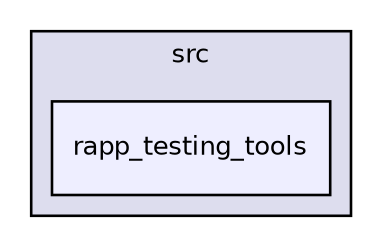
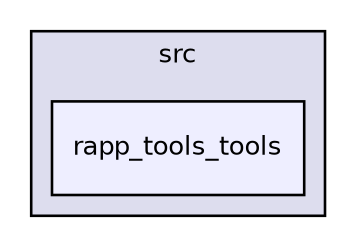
(191, 148) -> (178, 148)
